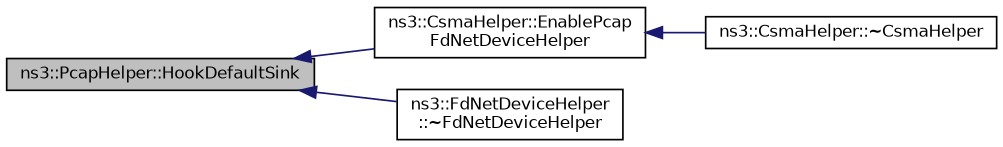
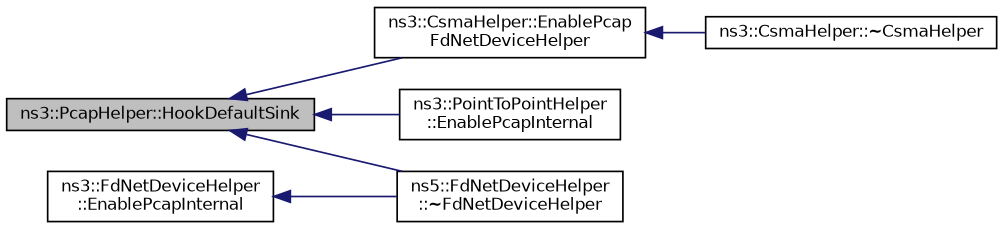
none -> (510, 115)
(510, 115) -> (510, 196)
none -> (161, 196)
